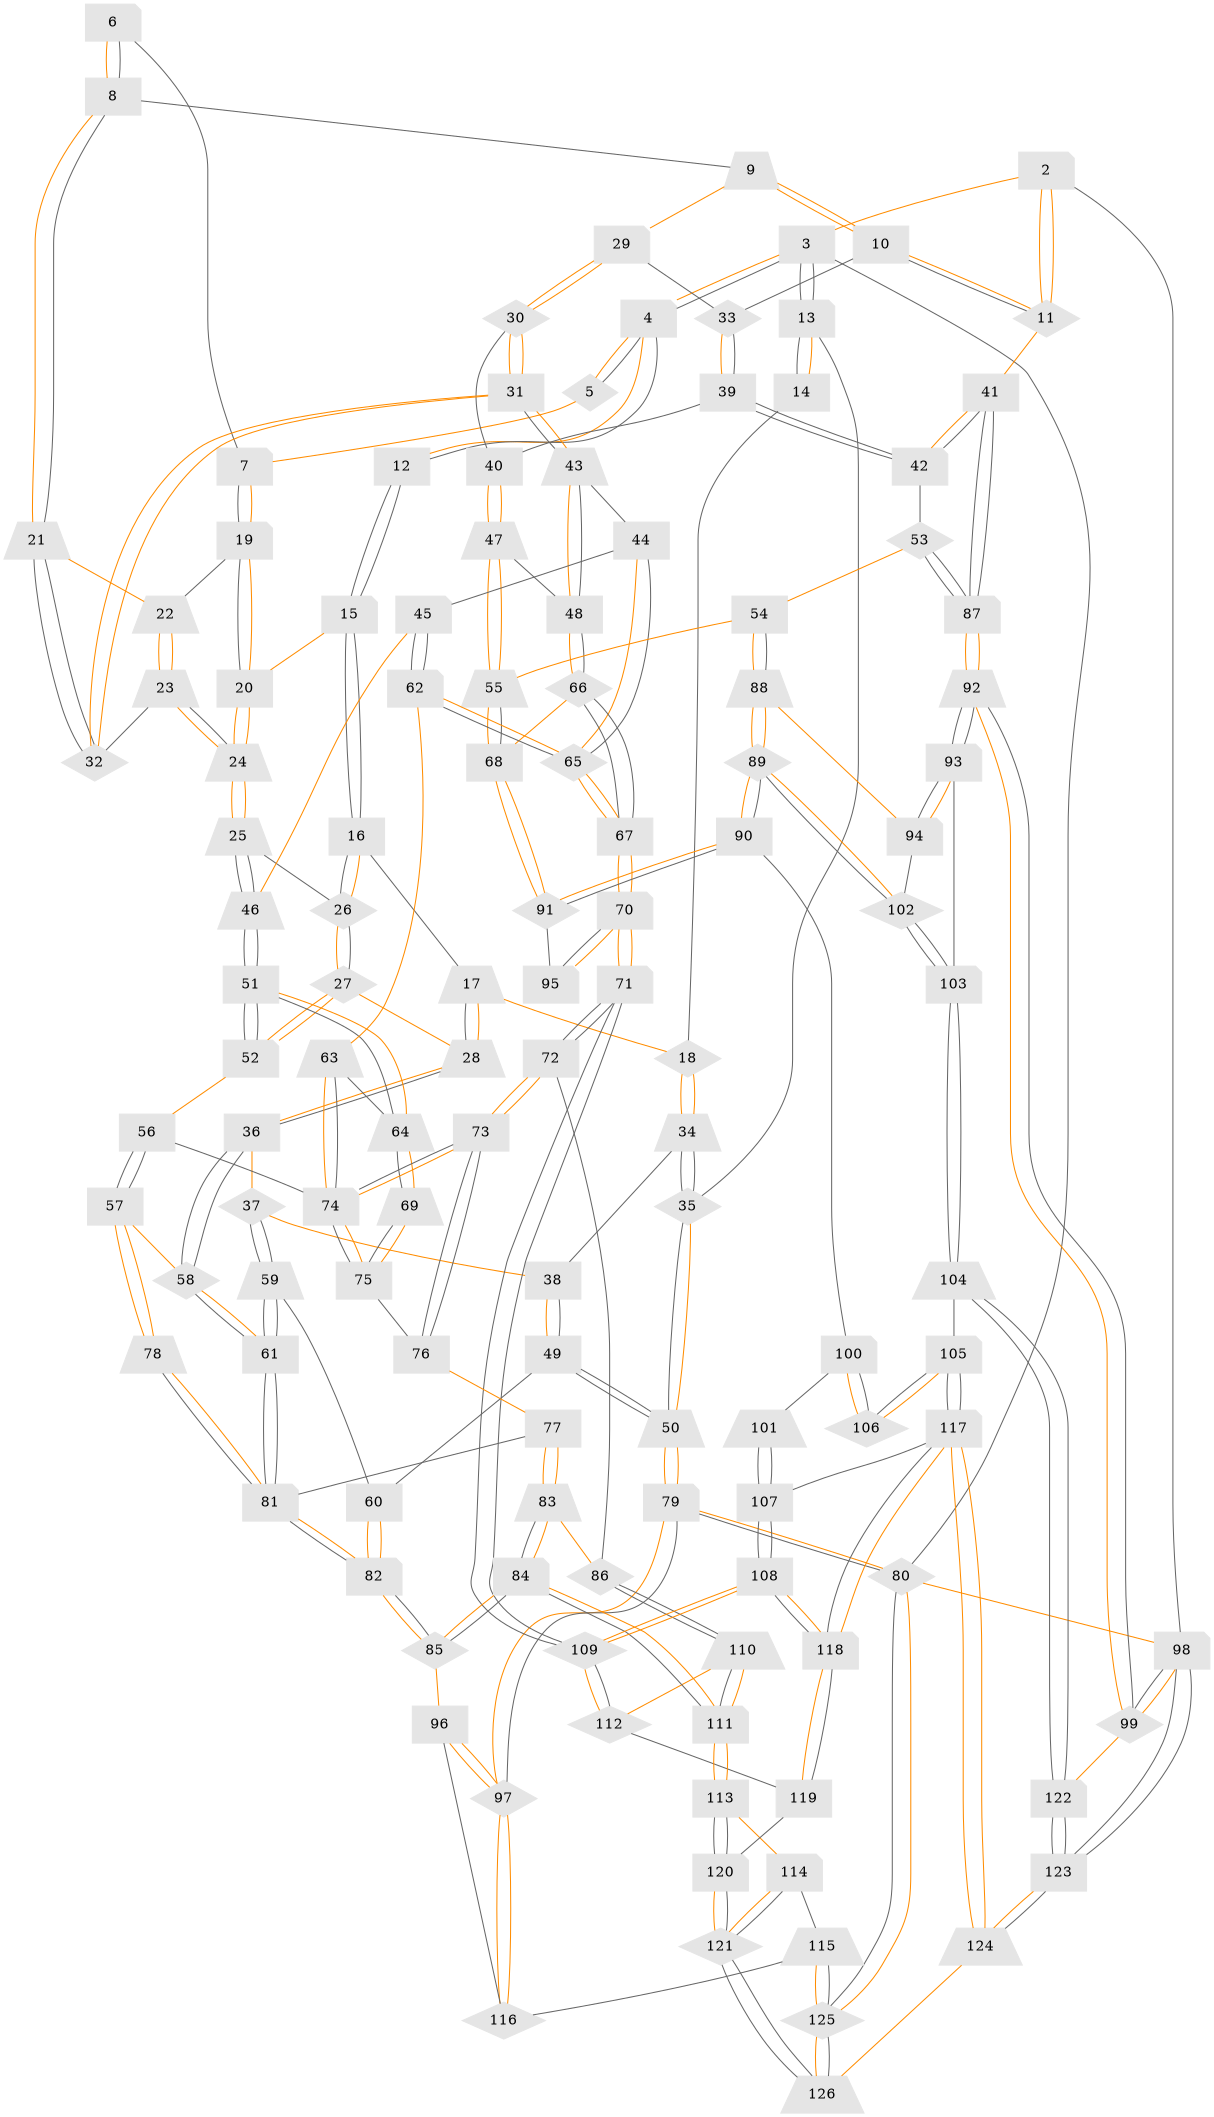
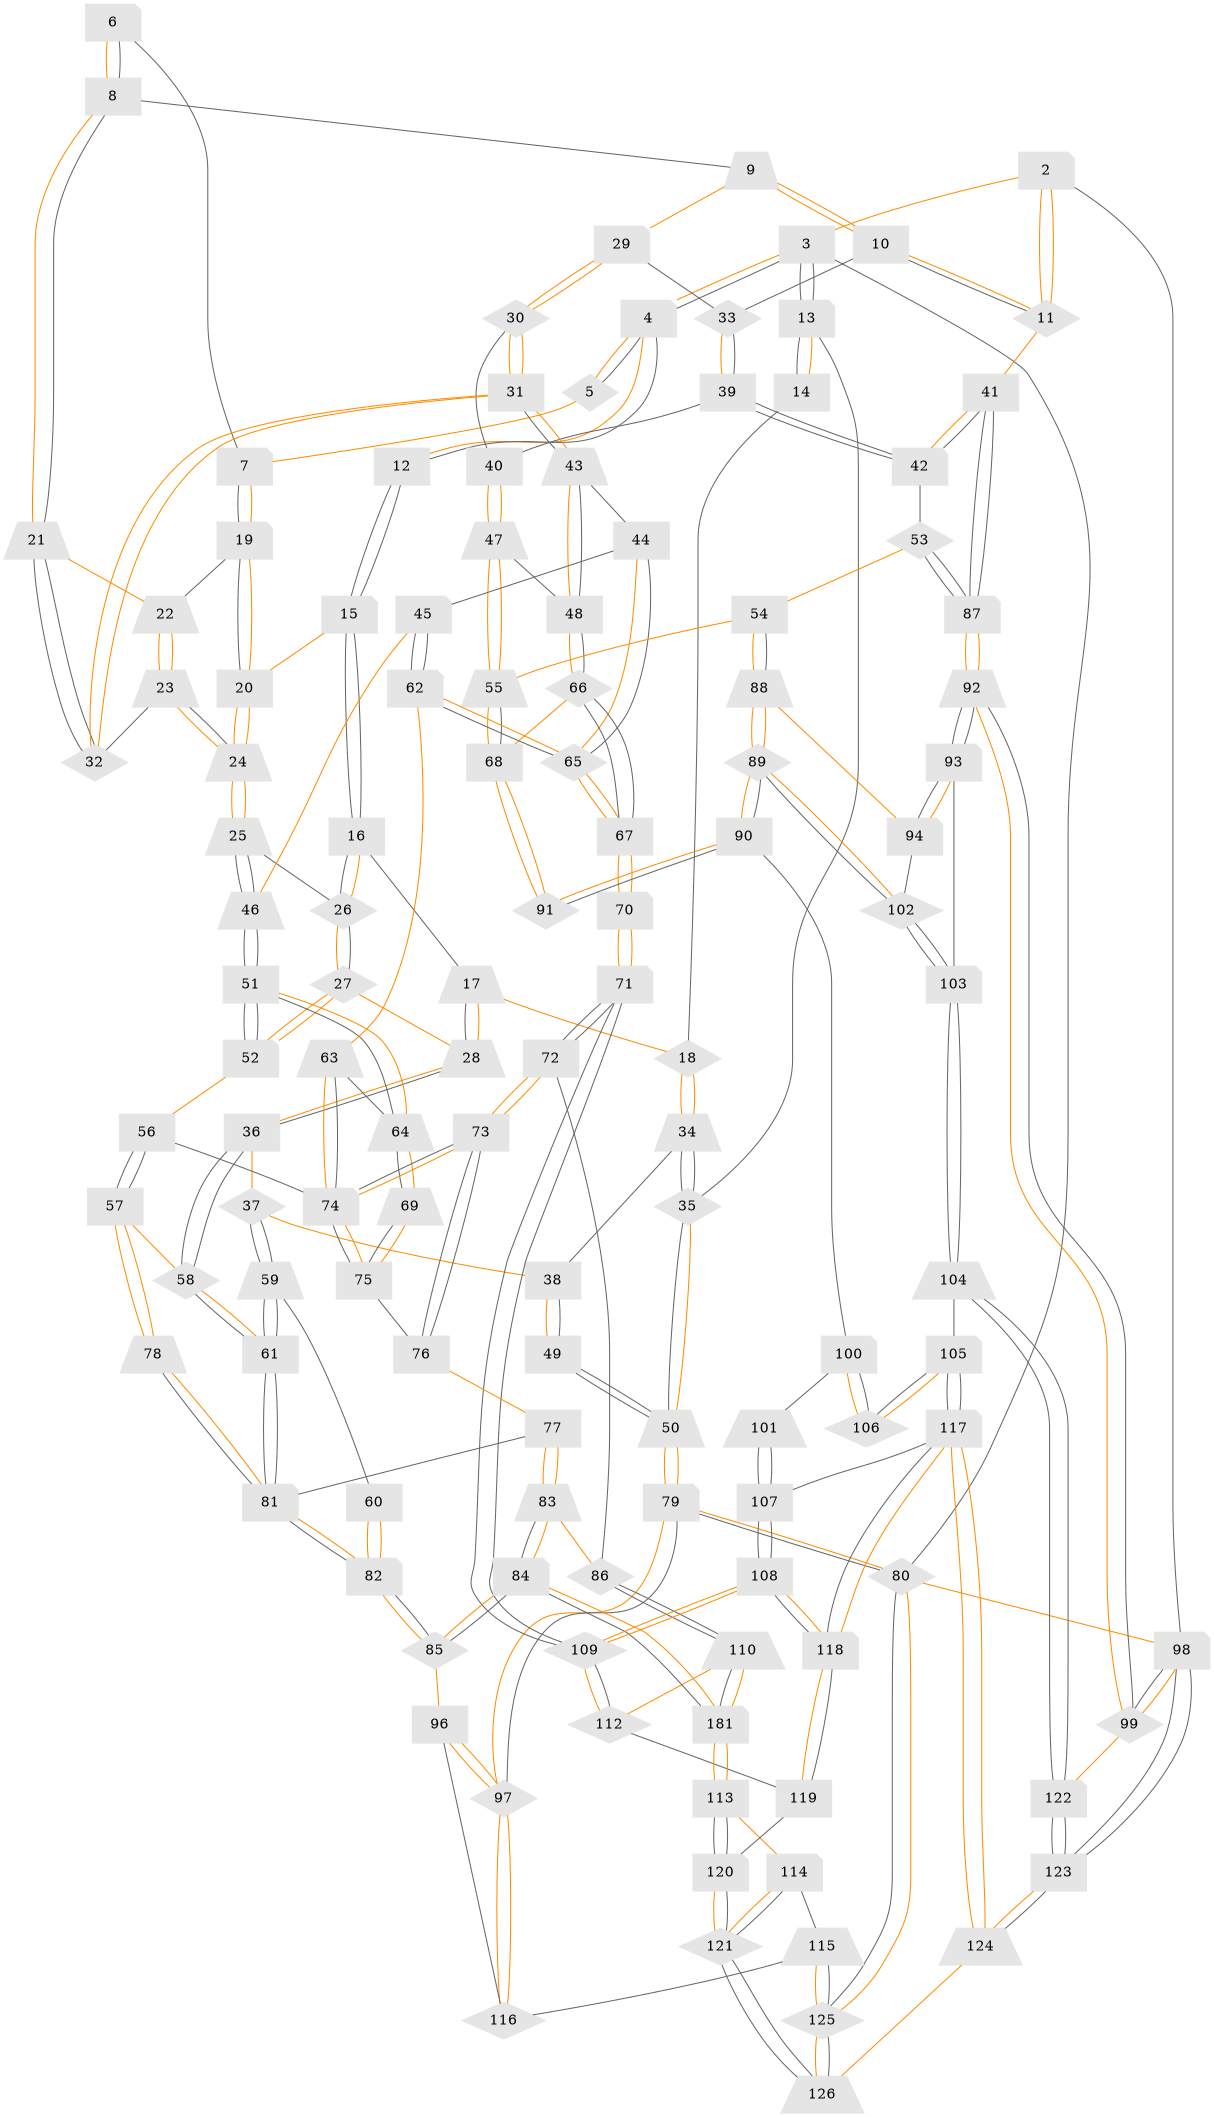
(551, 985) -> none
(464, 1429) -> none
(721, 1725) -> (721, 1725)
